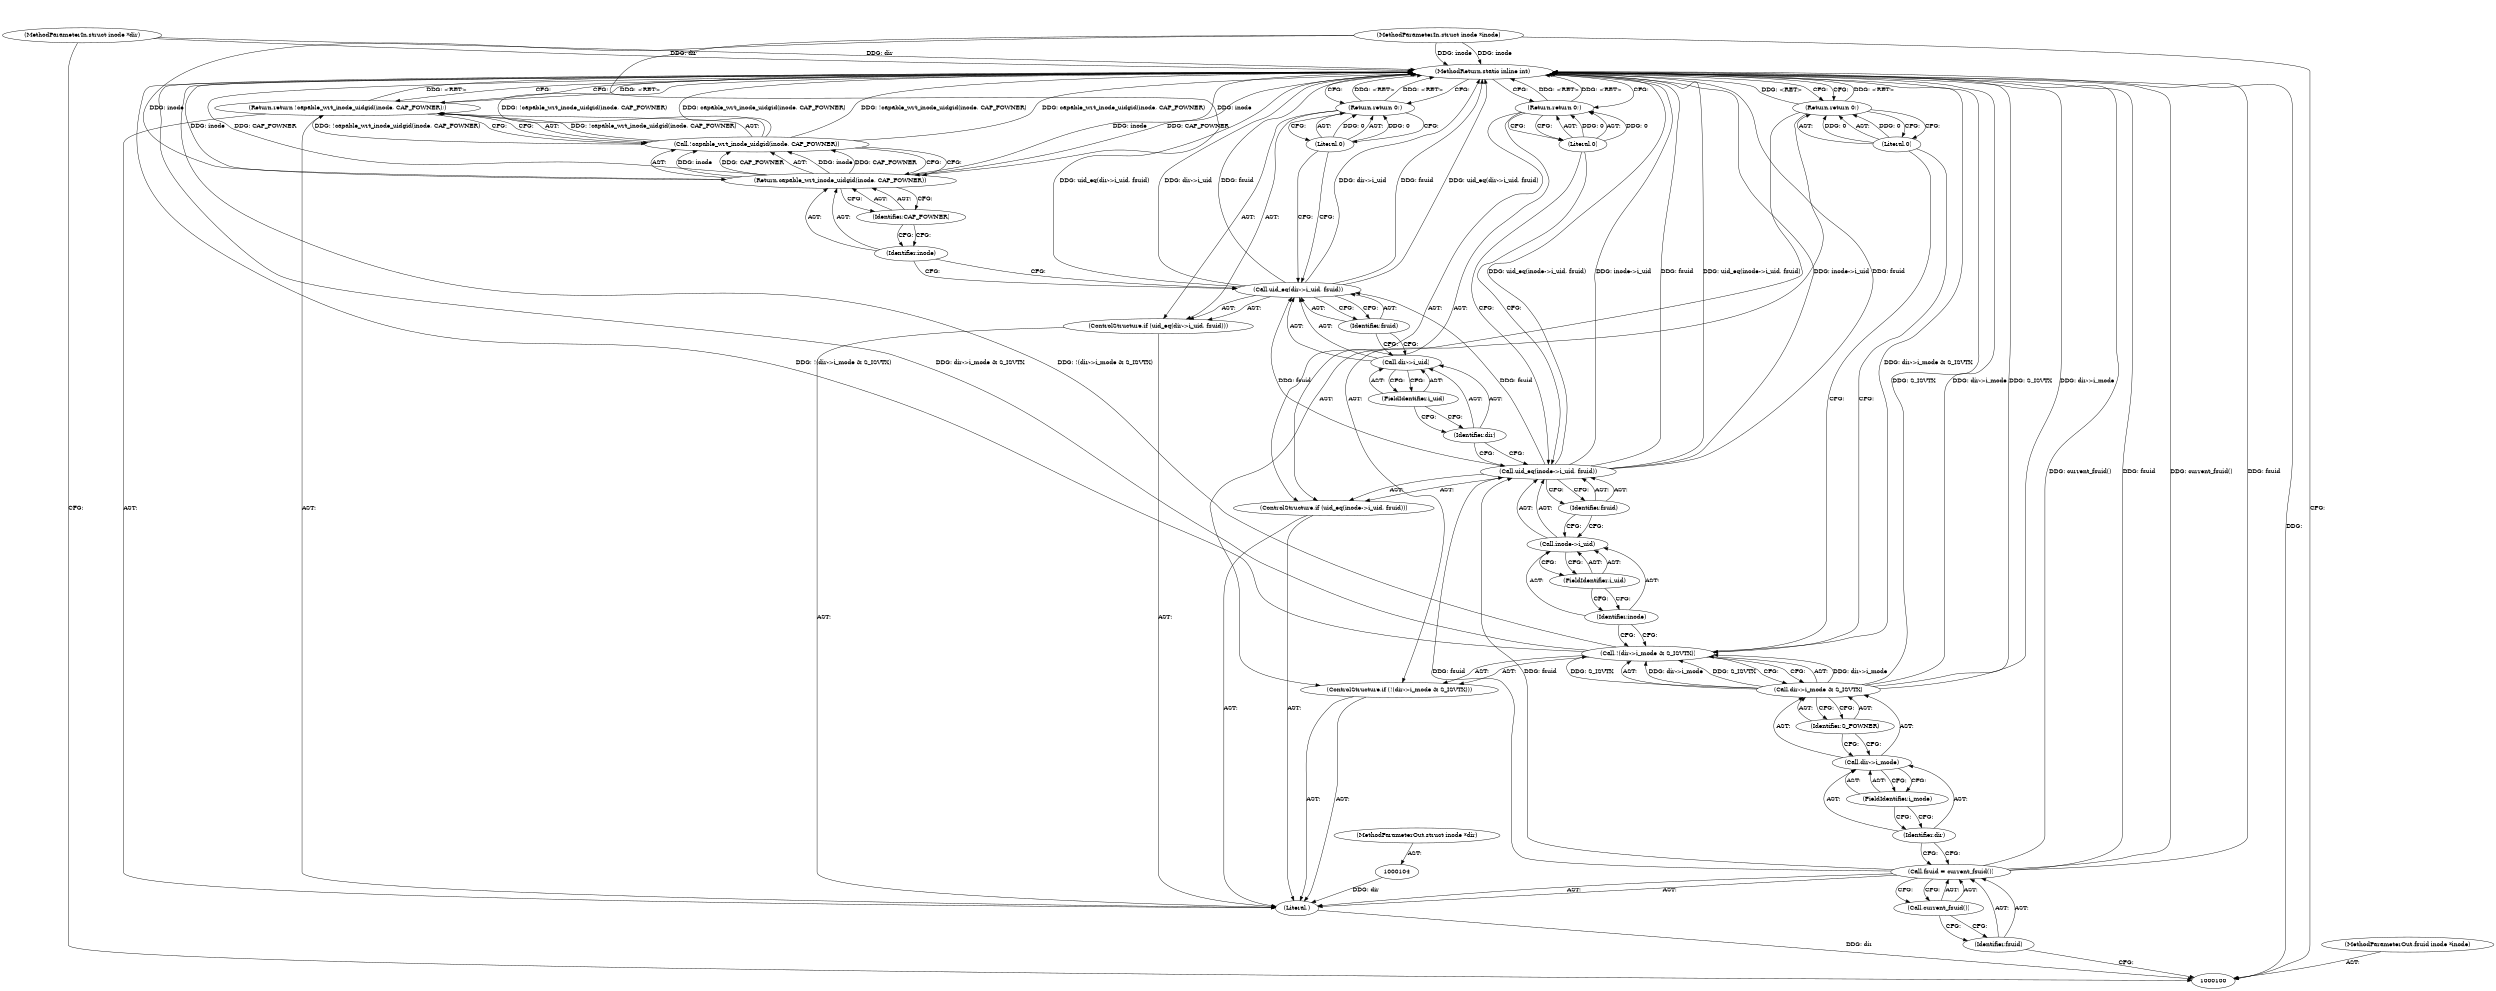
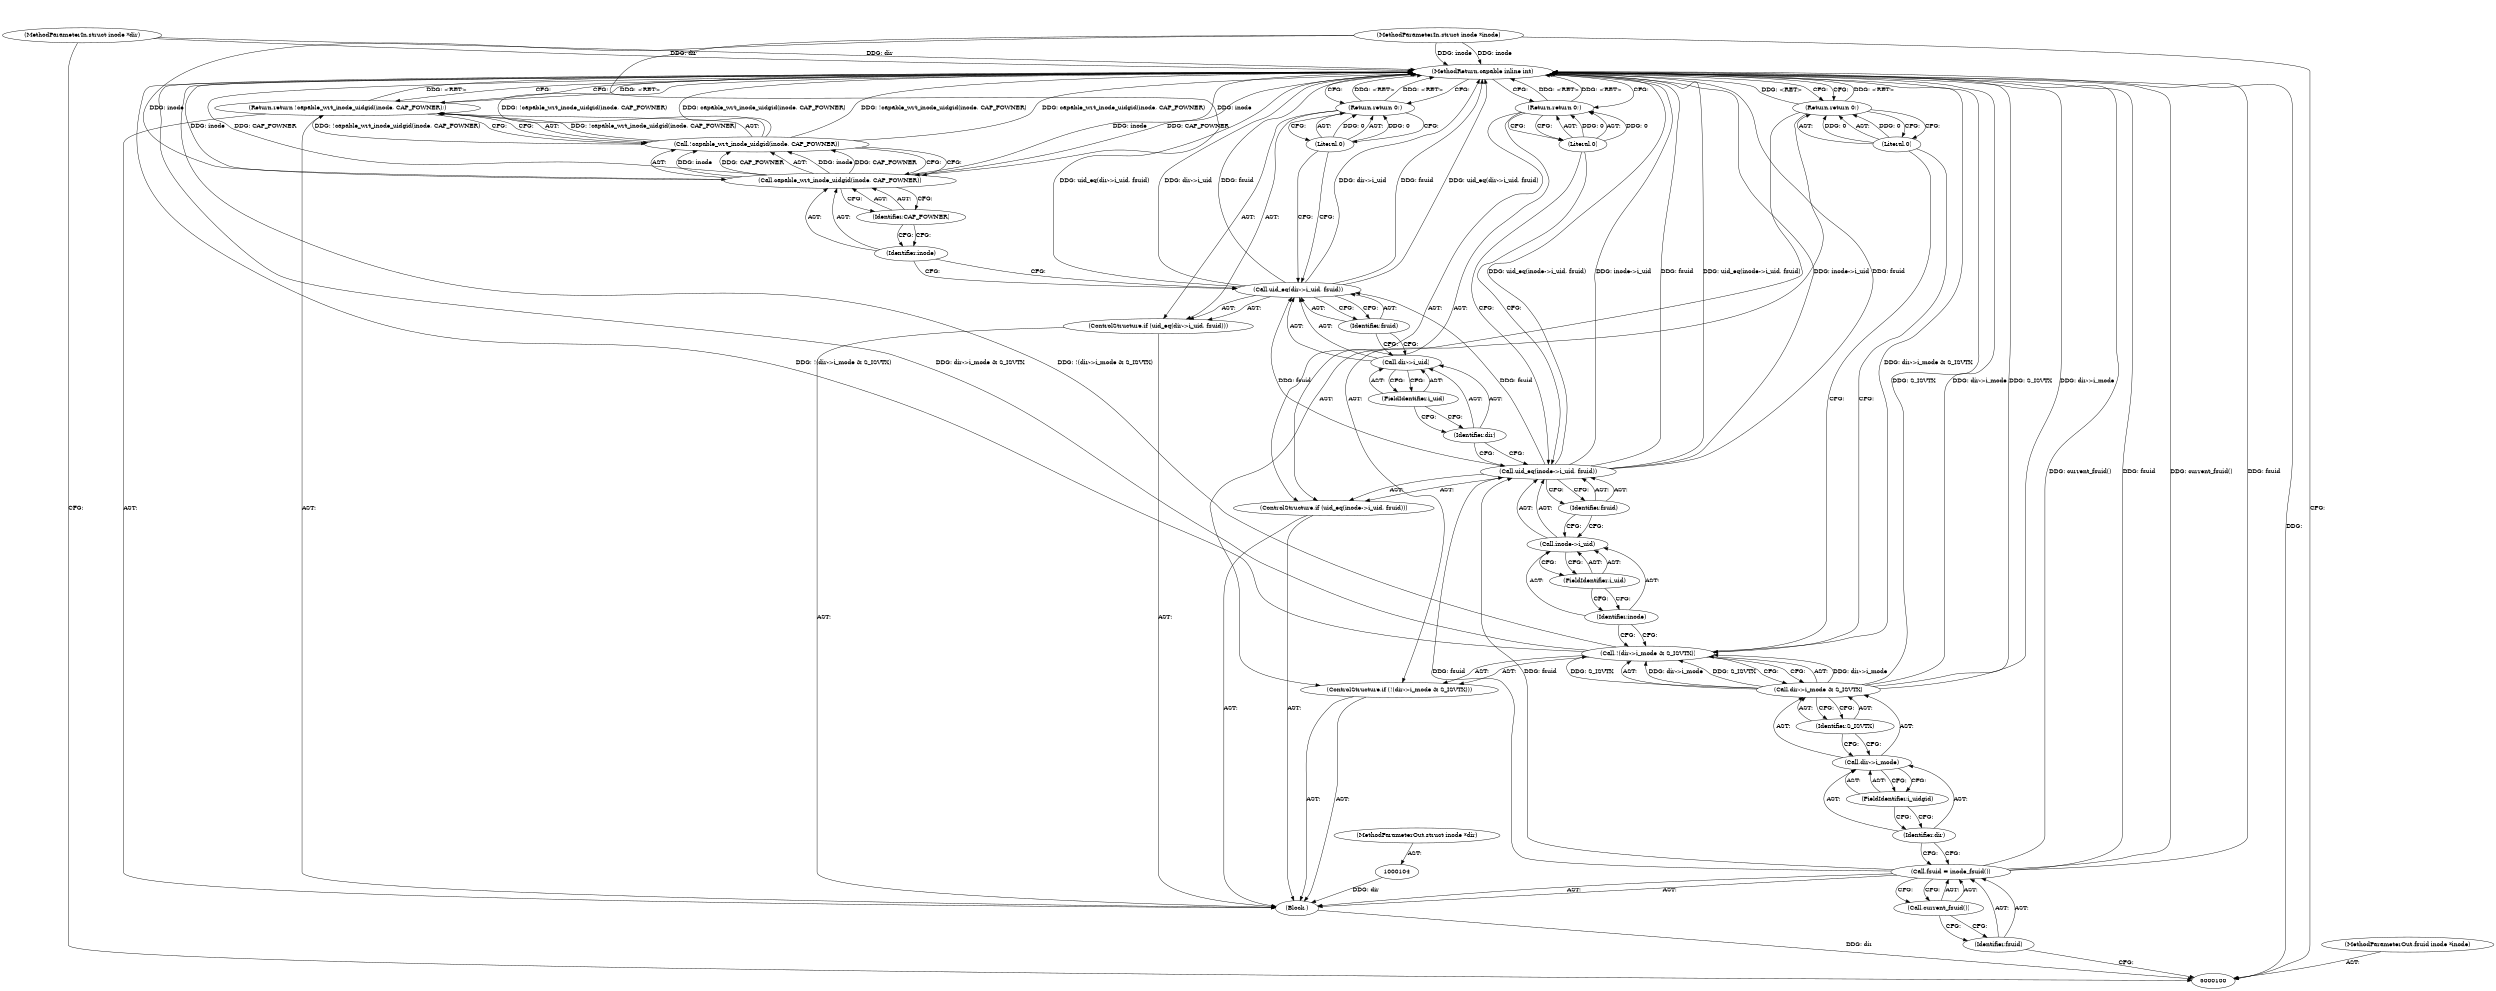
(1483, 72) -> (1483, 72)
(840, 181) -> (840, 181)
(1845, 726) -> (1845, 726)
(1897, 799) -> (1897, 799)
(1951, 872) -> (1951, 872)
(1297, 908) -> (1297, 908)
(2213, 981) -> (2213, 981)
